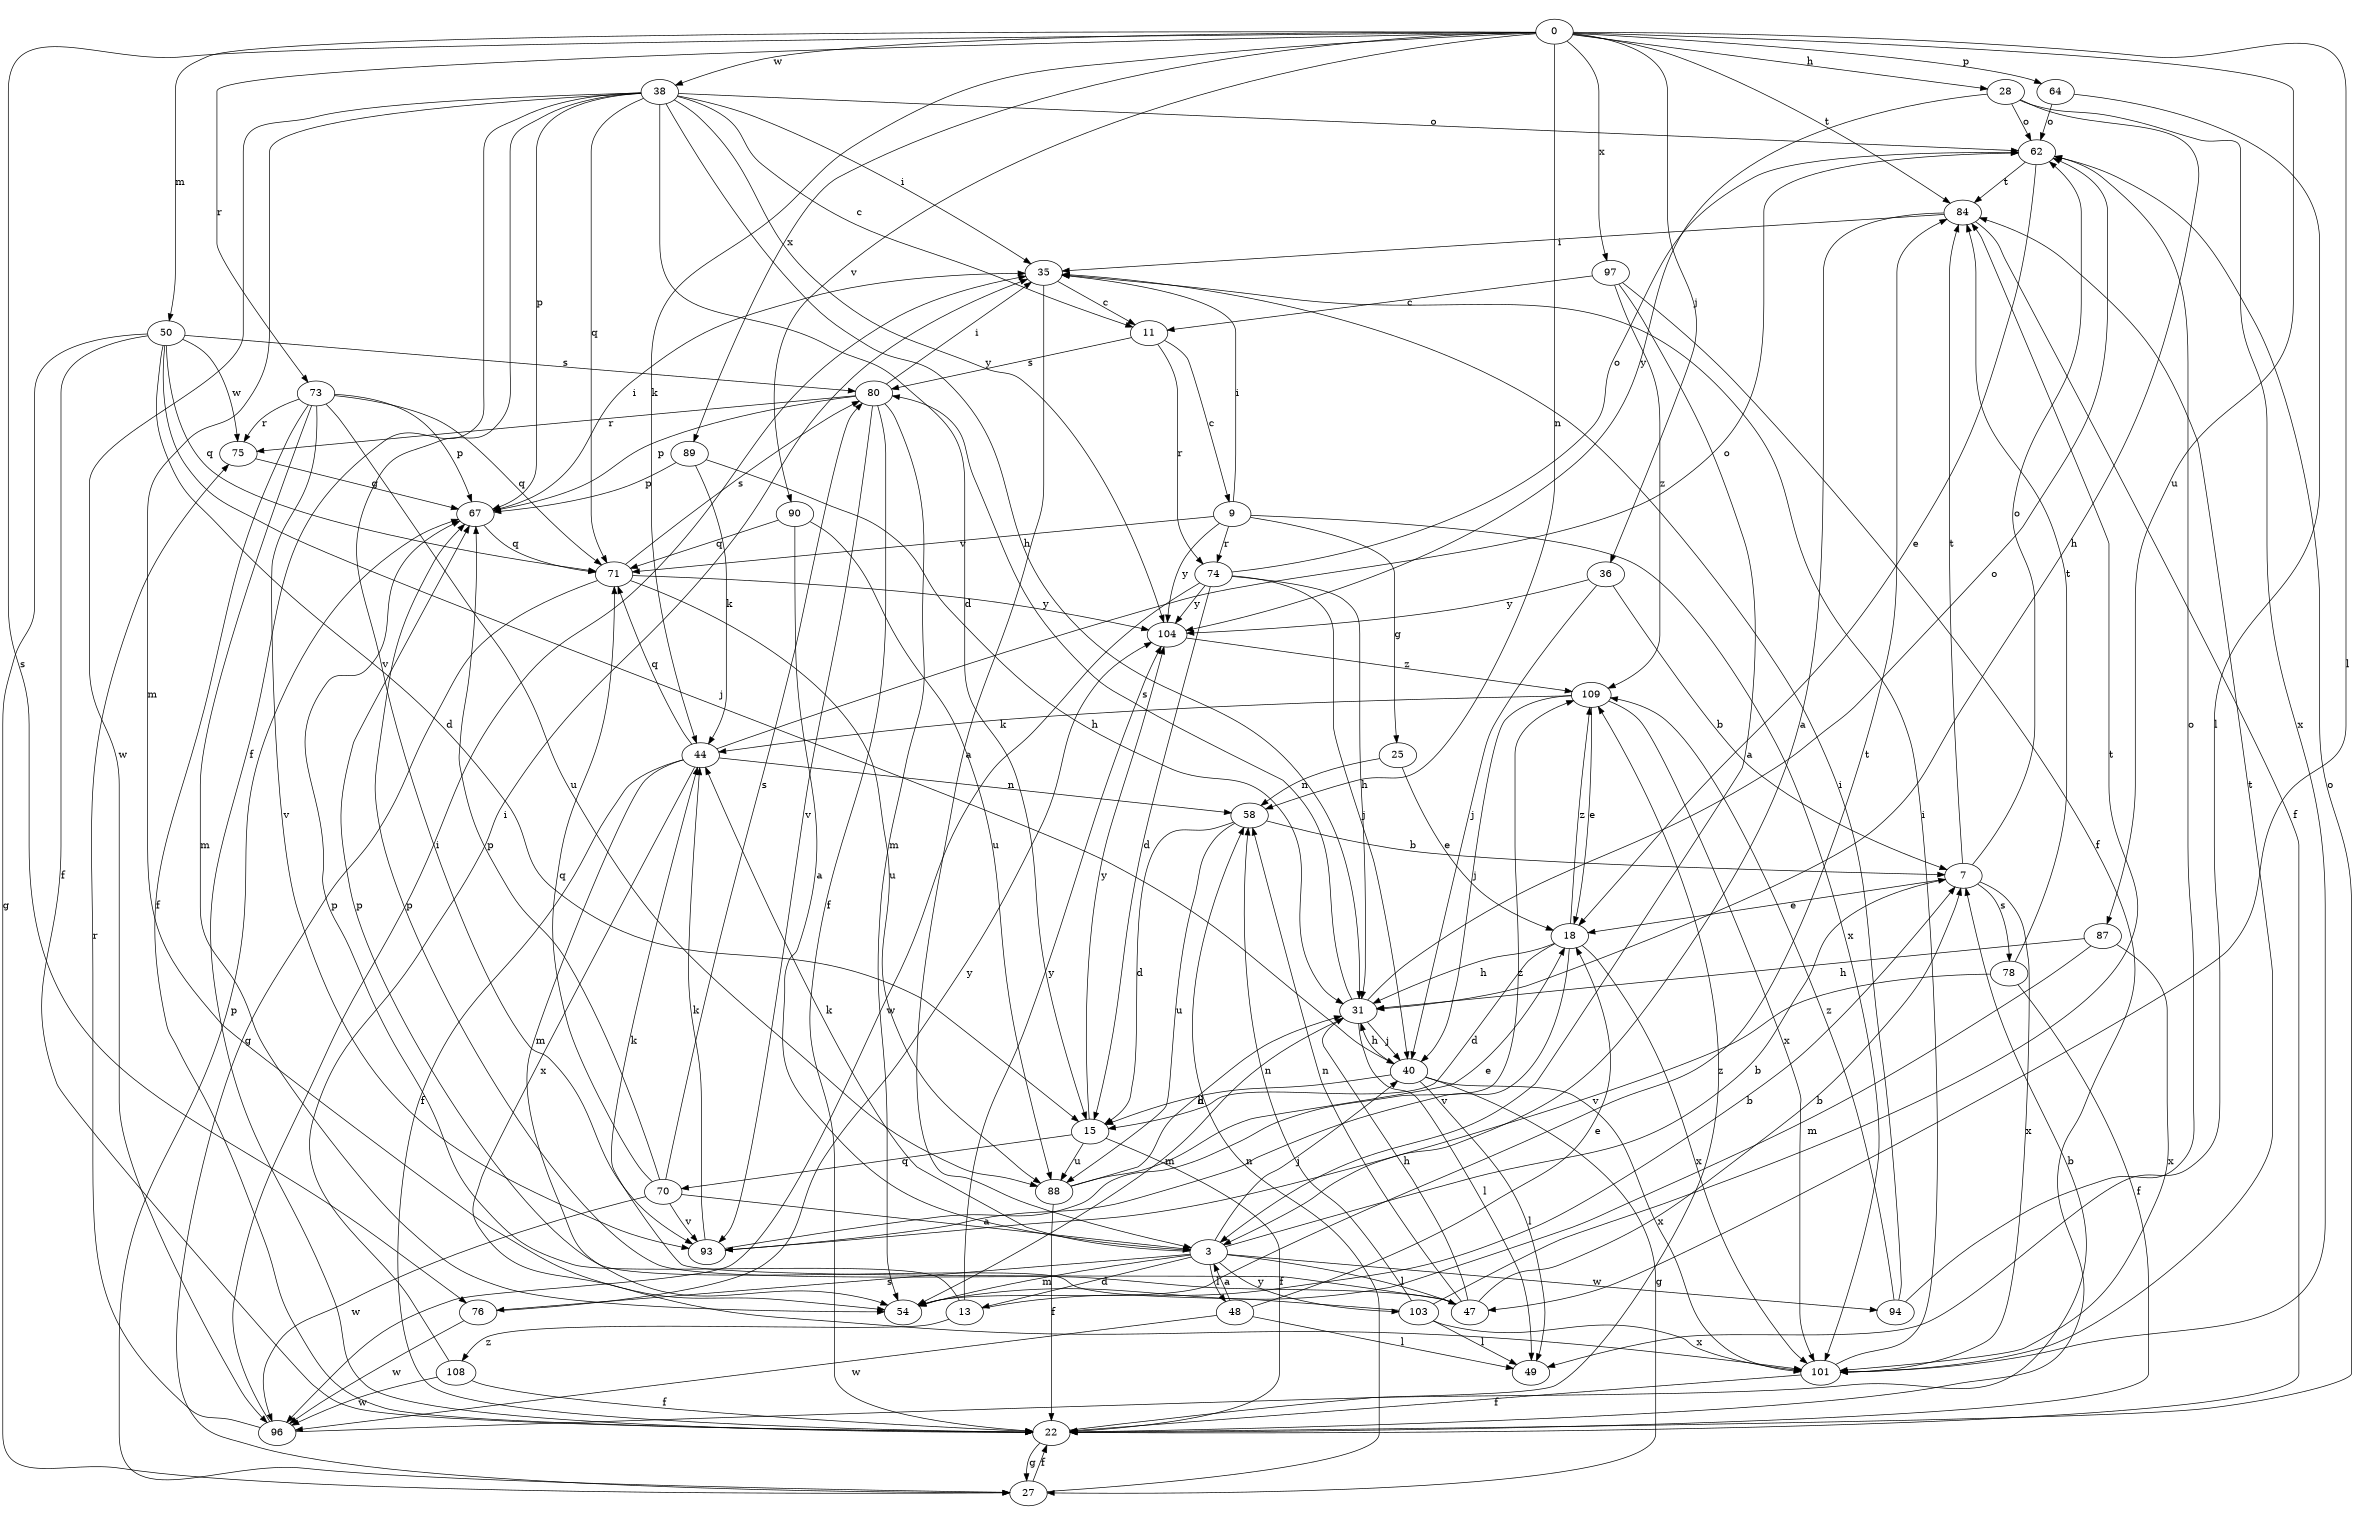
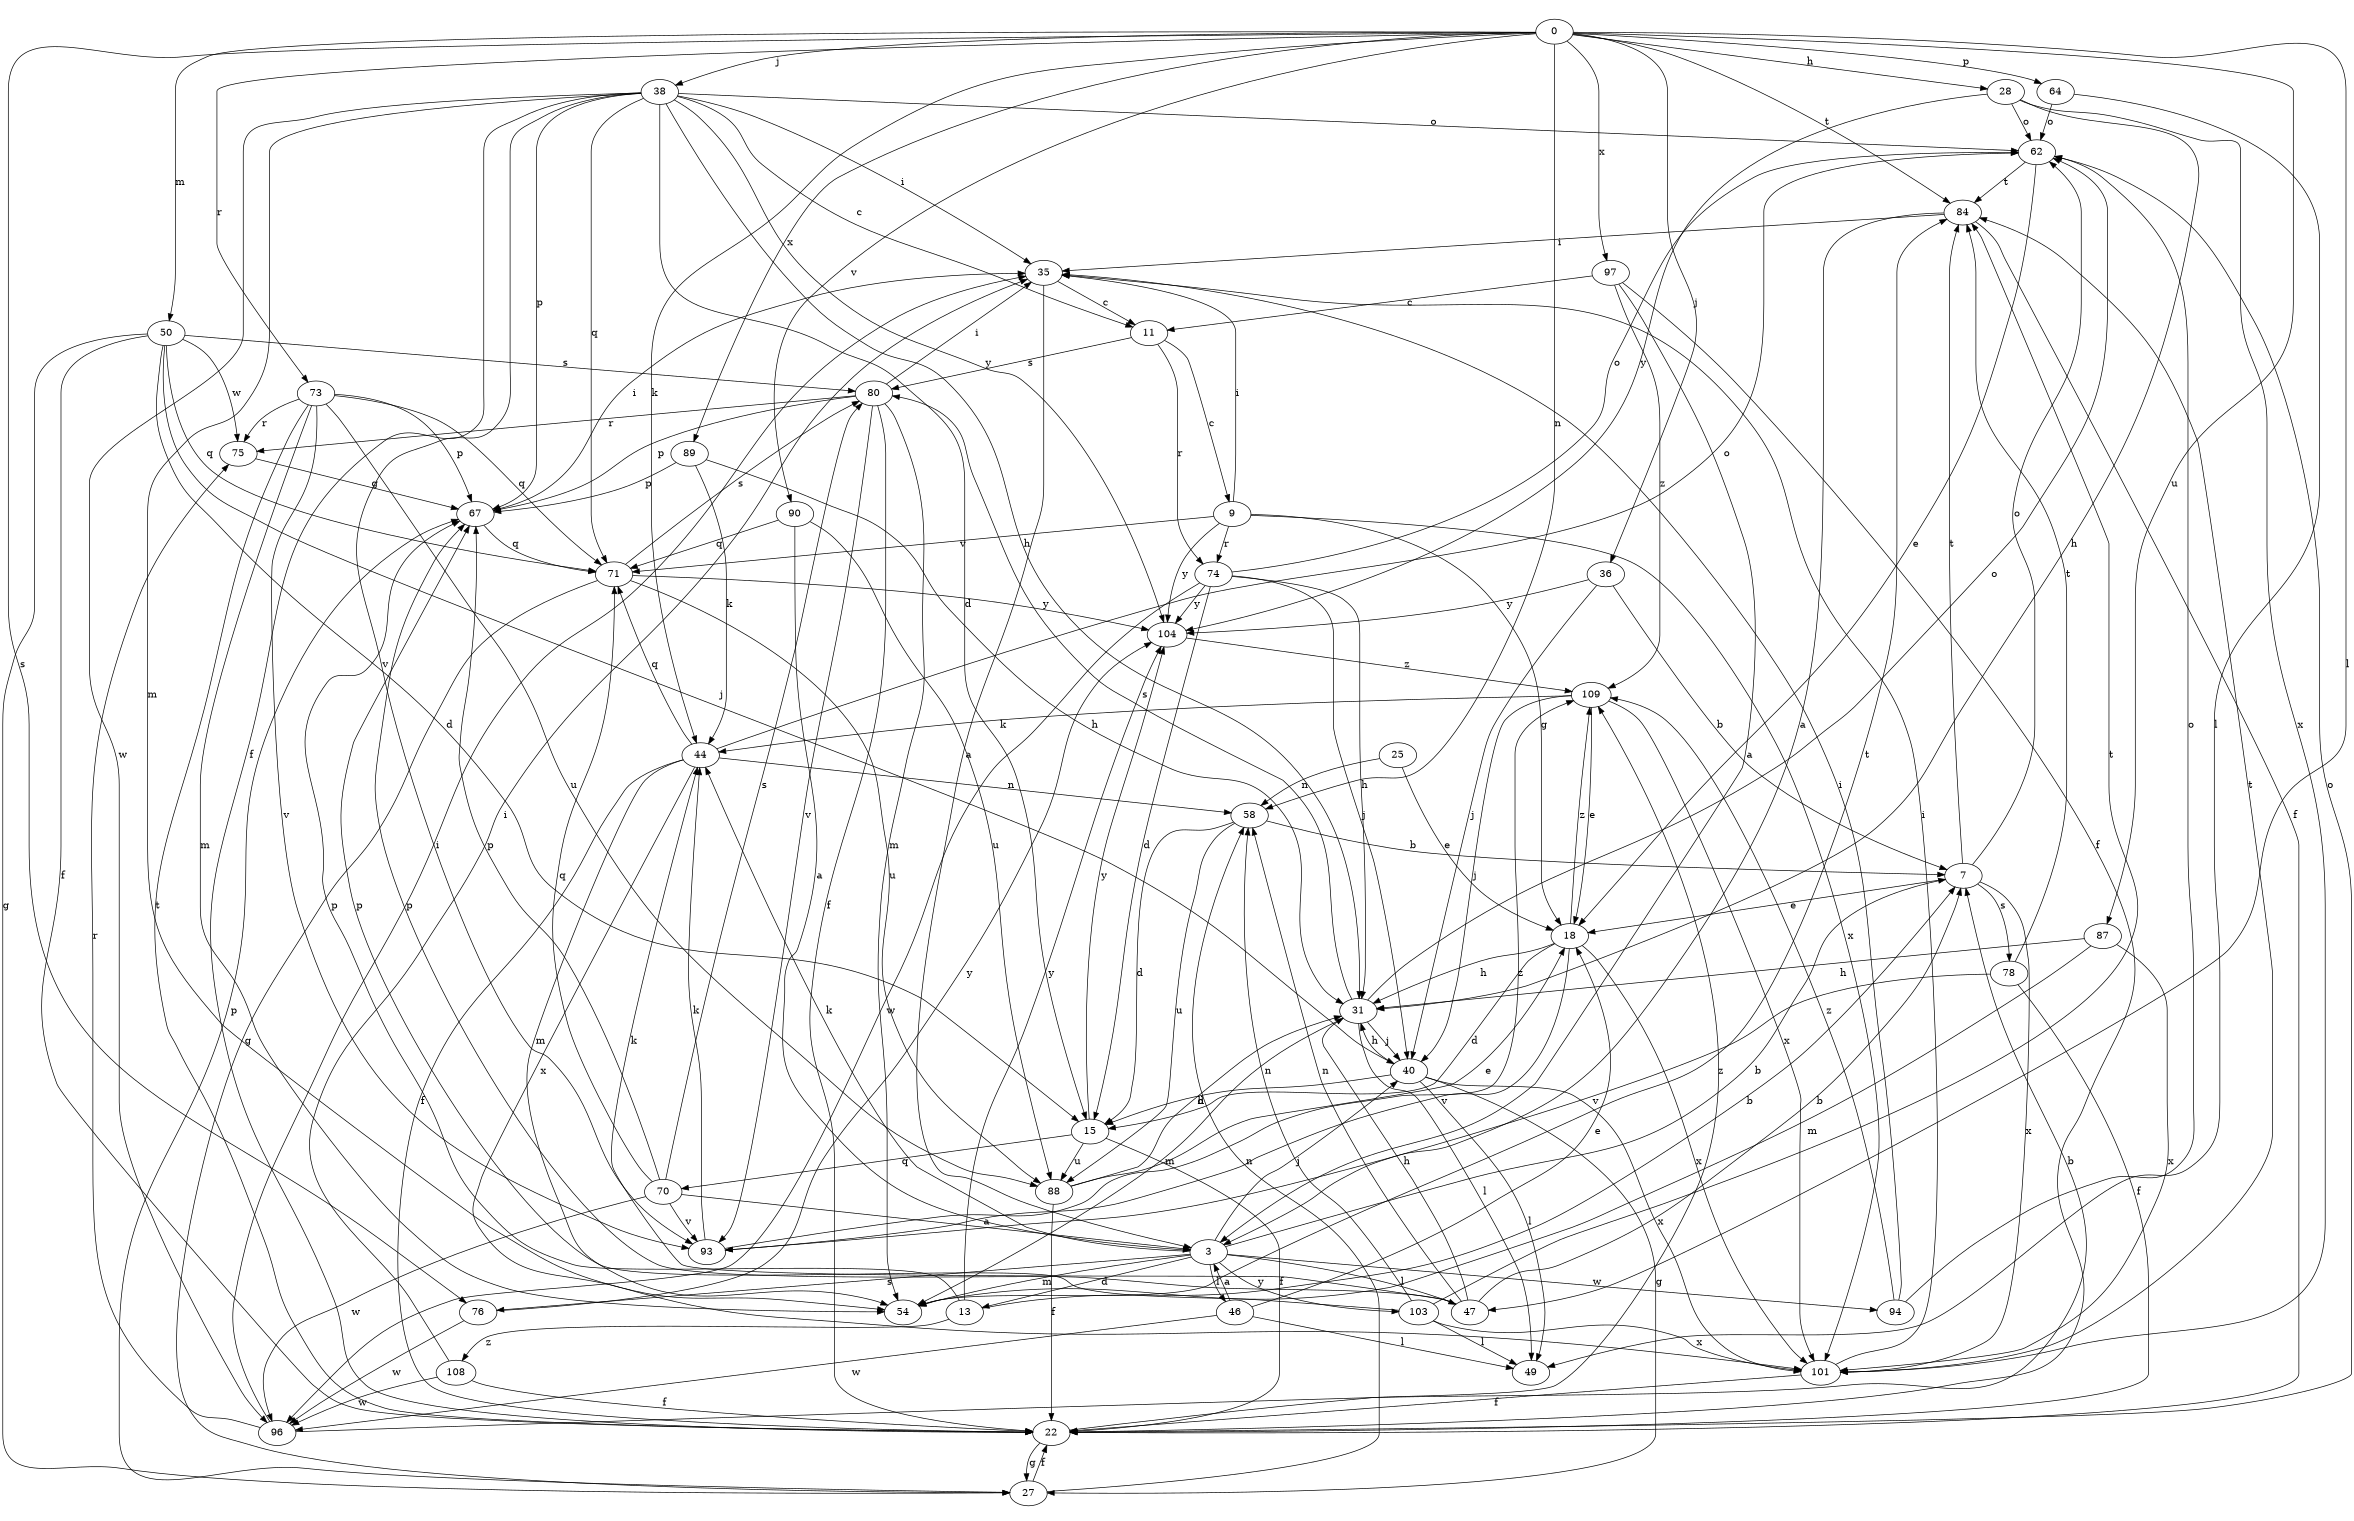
(778, 62) -> (778, 62)
(1394, 575) -> (1505, 617)
(158, 906) -> (158, 906)
(1235, 1312) -> (1235, 1312)
